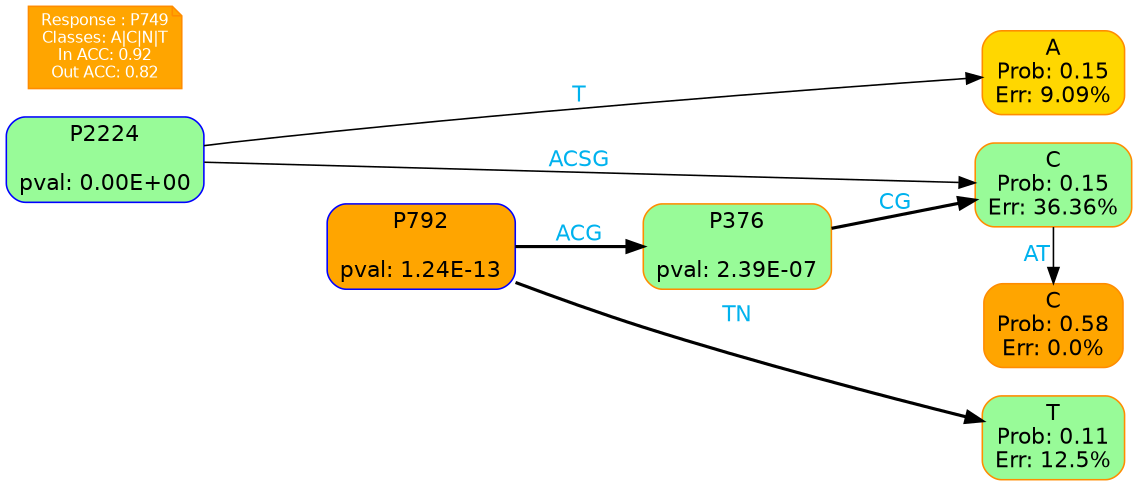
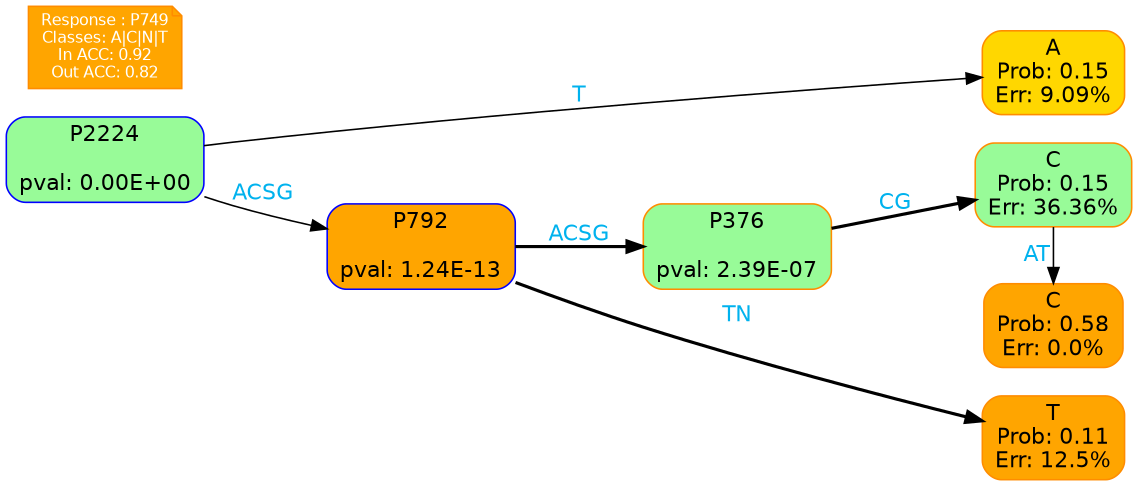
(582, 172) -> (257, 212)
(579, 235) -> (579, 235)
(1053, 438) -> (1053, 438)
